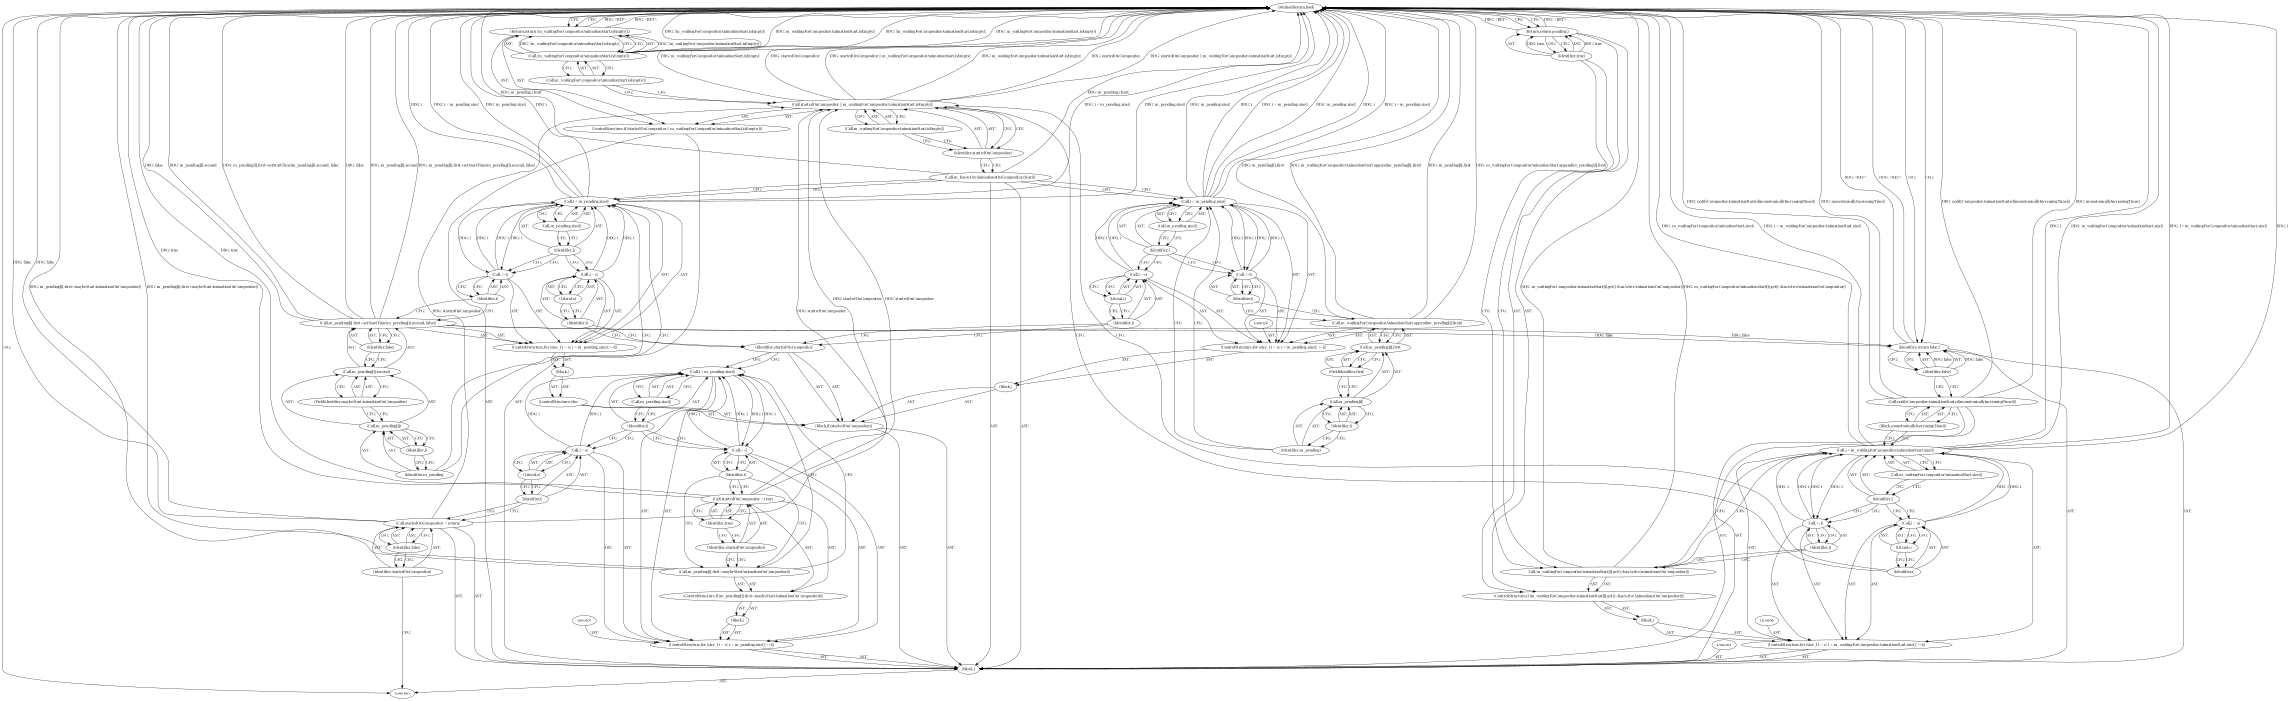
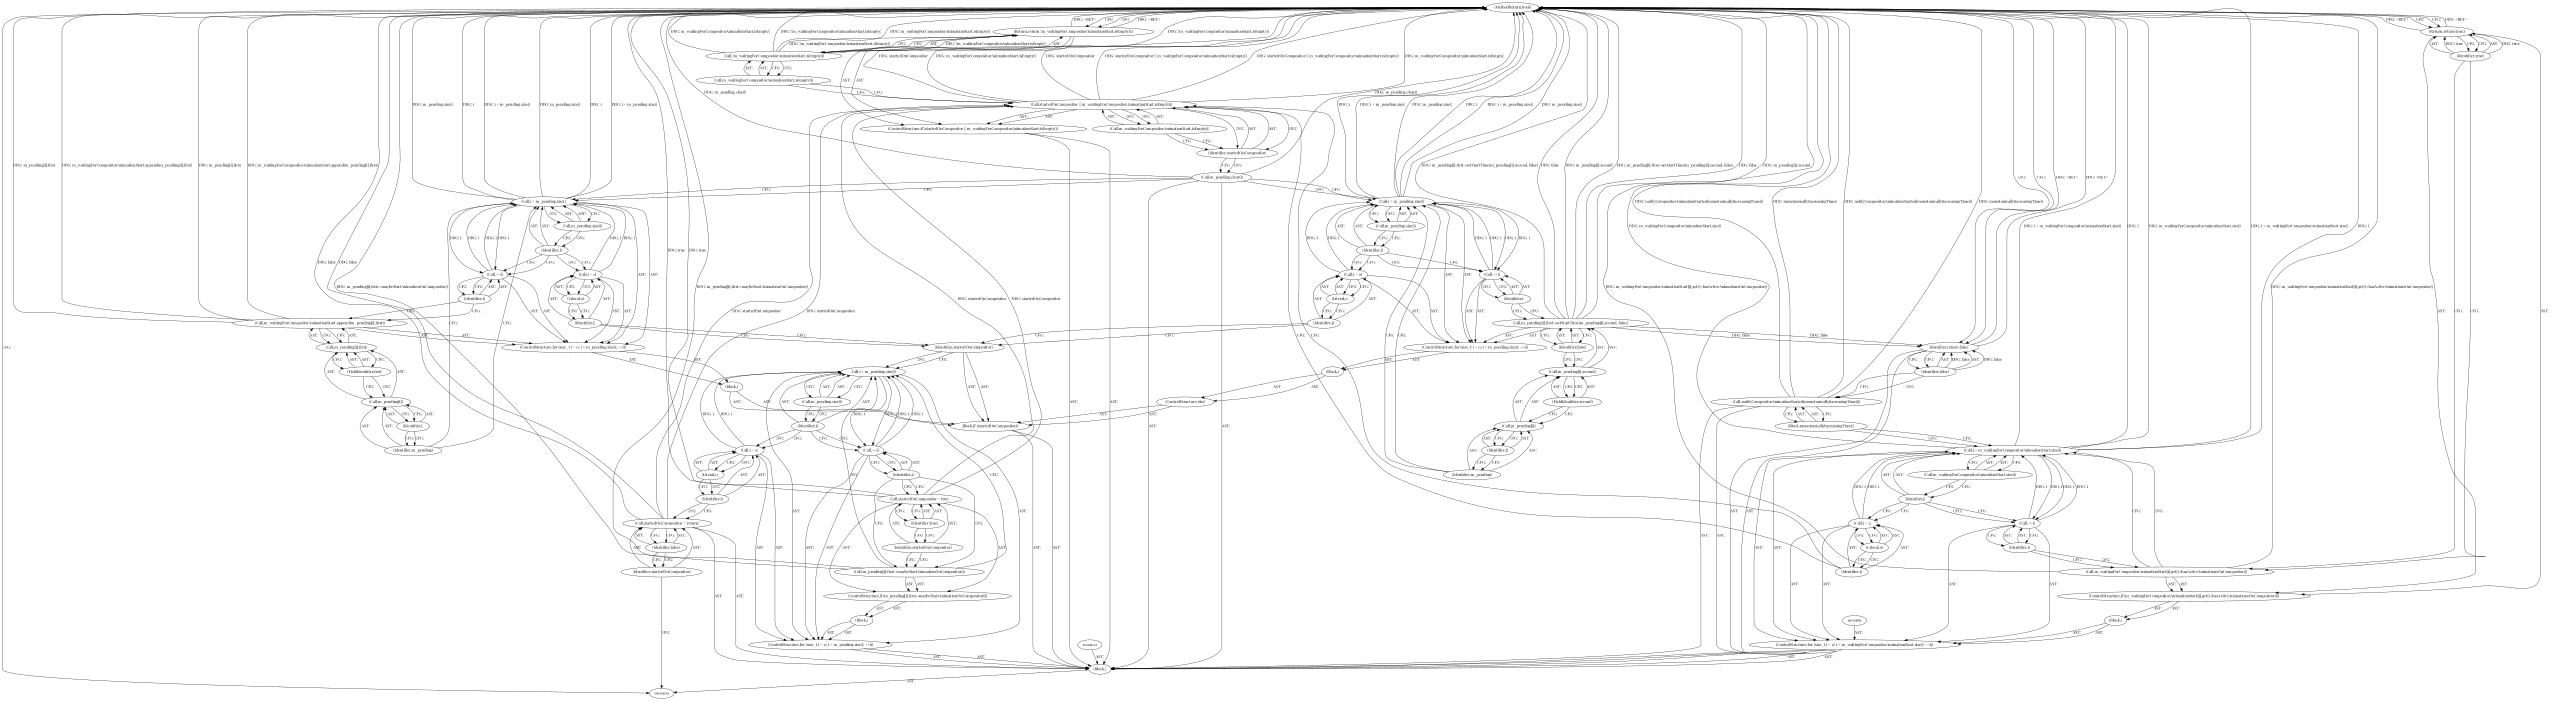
(1547, 32) -> (2447, 32)
(990, 178) -> (1222, 178)
(1261, 323) -> none
(361, 402) -> (1573, 402)
(584, 621) -> none
(1767, 621) -> (1855, 621)
